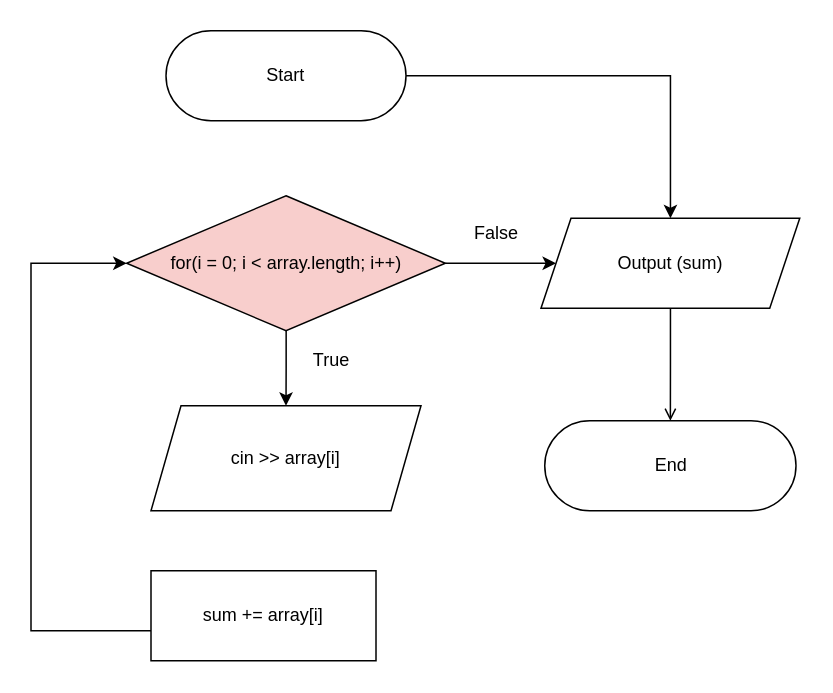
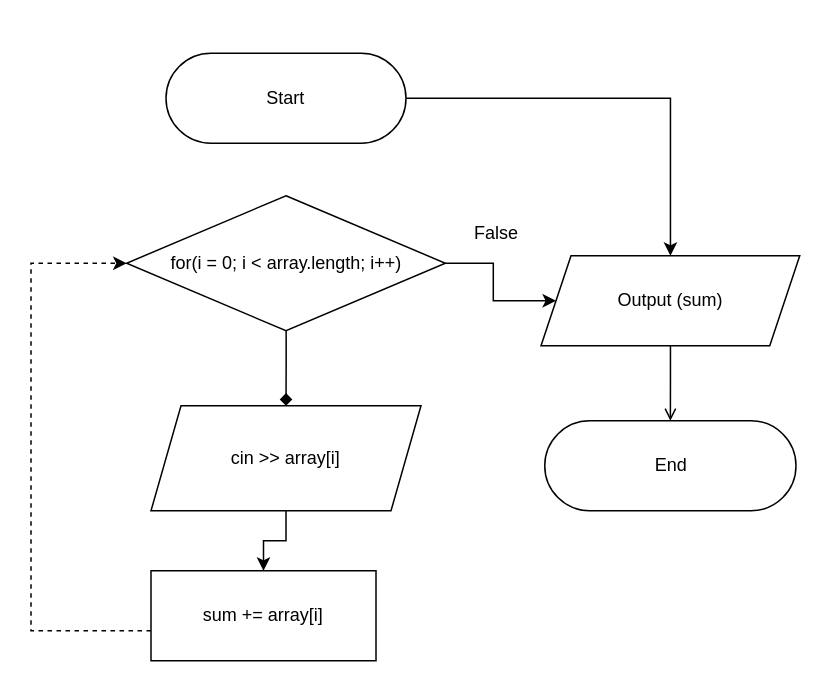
(286, 76) -> (286, 98)
(286, 263) -> (286, 263)
(670, 263) -> (670, 301)
(331, 361) -> none
(286, 394) -> (286, 393)
(31, 463) -> (31, 463)
none -> (280, 541)
